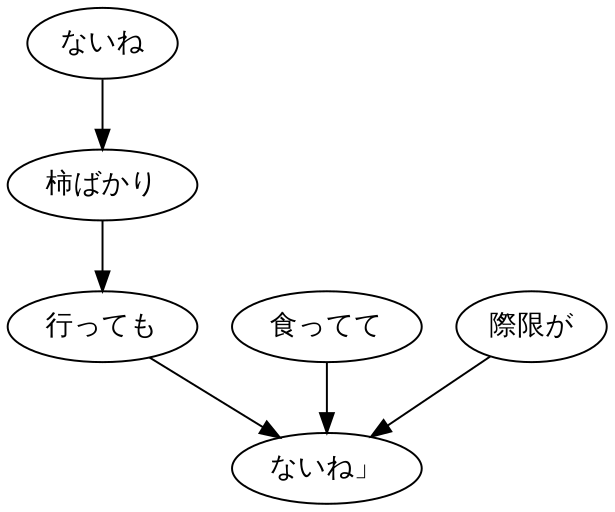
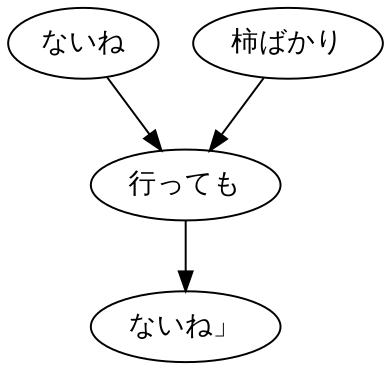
(103, 104) -> (128, 106)
(327, 327) -> none
(532, 327) -> none
